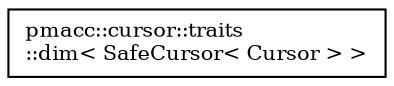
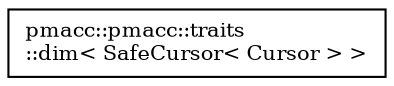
(197, 43) -> (197, 43)
